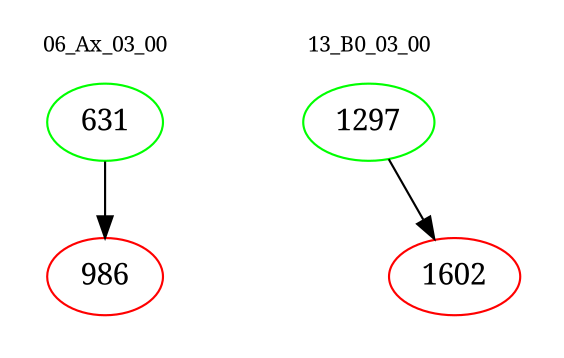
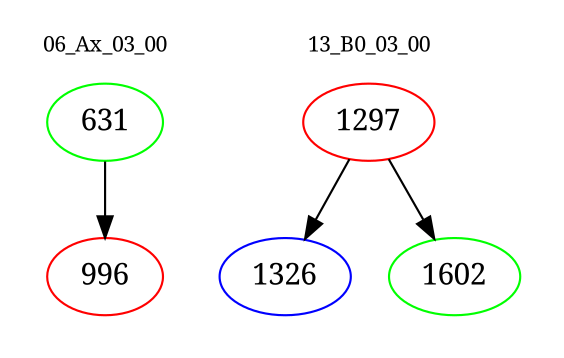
(369, 122) -> (369, 122)
(105, 277) -> (105, 277)
none -> (285, 277)
(455, 277) -> (455, 277)
